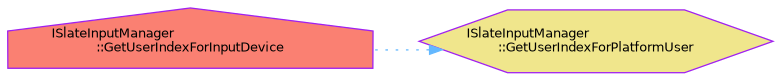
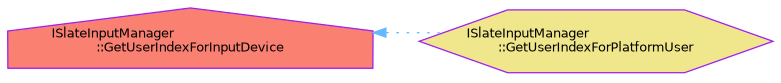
(401, 50) -> (414, 33)
